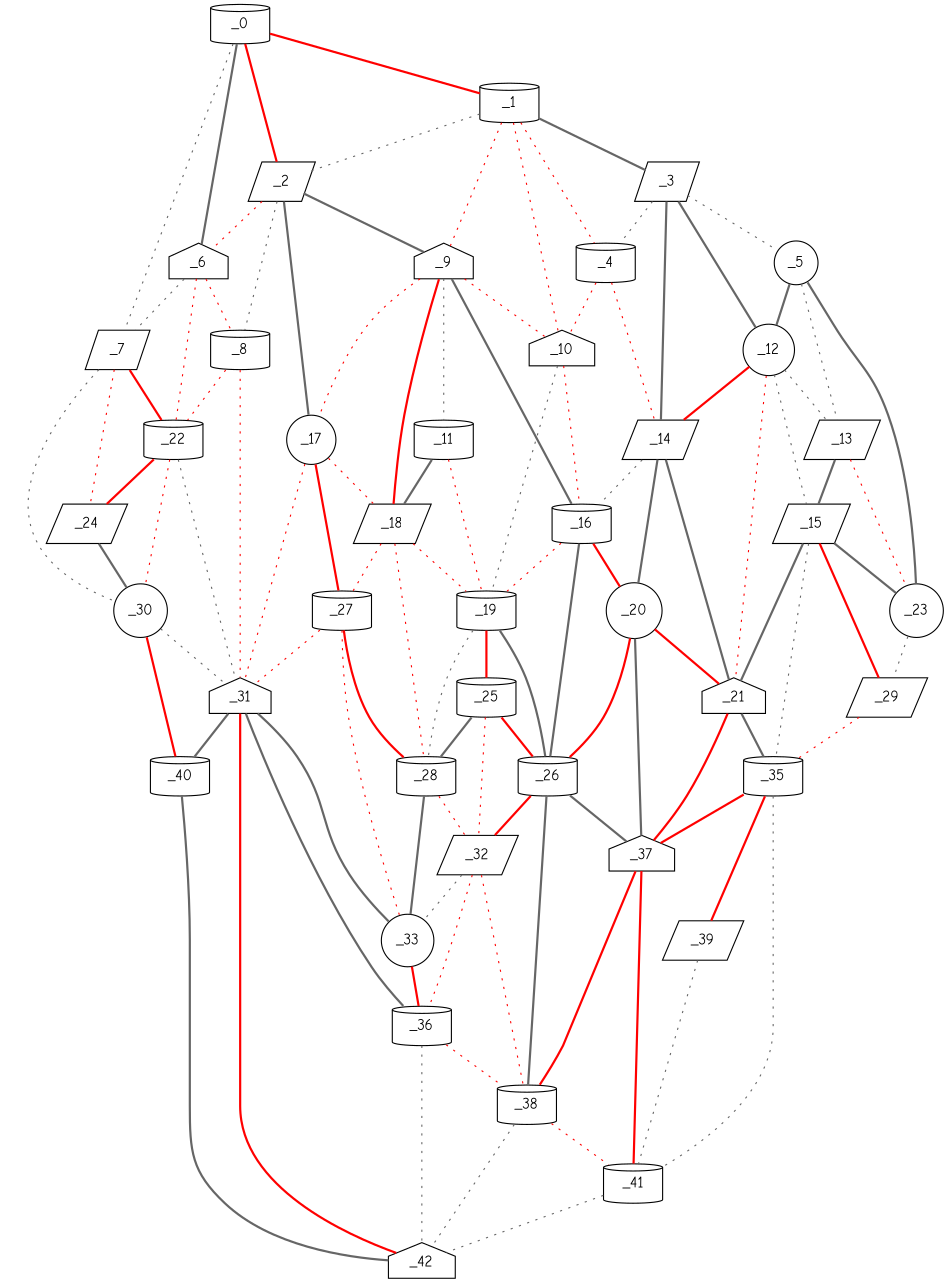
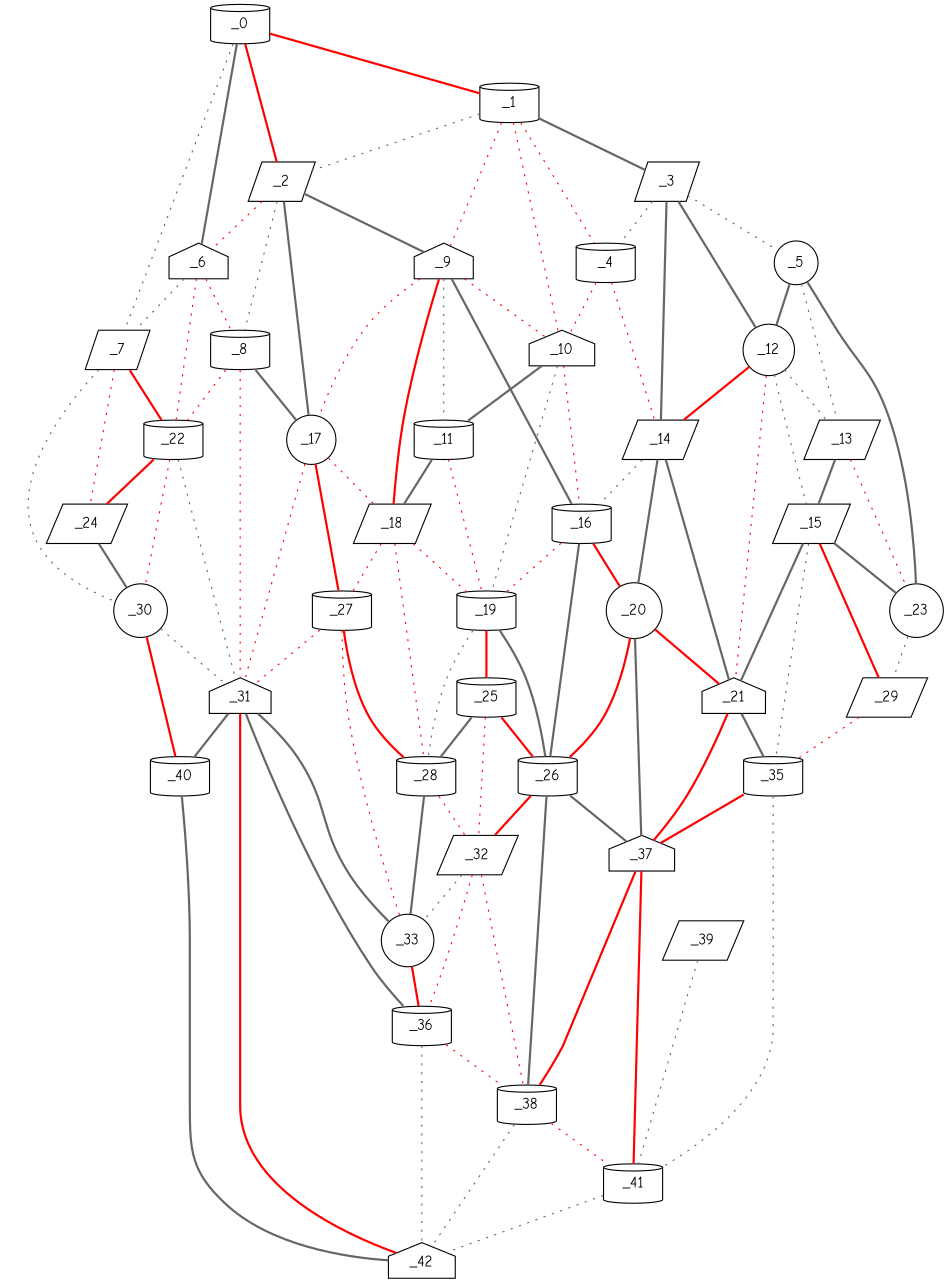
none -> (505, 393)
none -> (276, 395)
(738, 858) -> none
